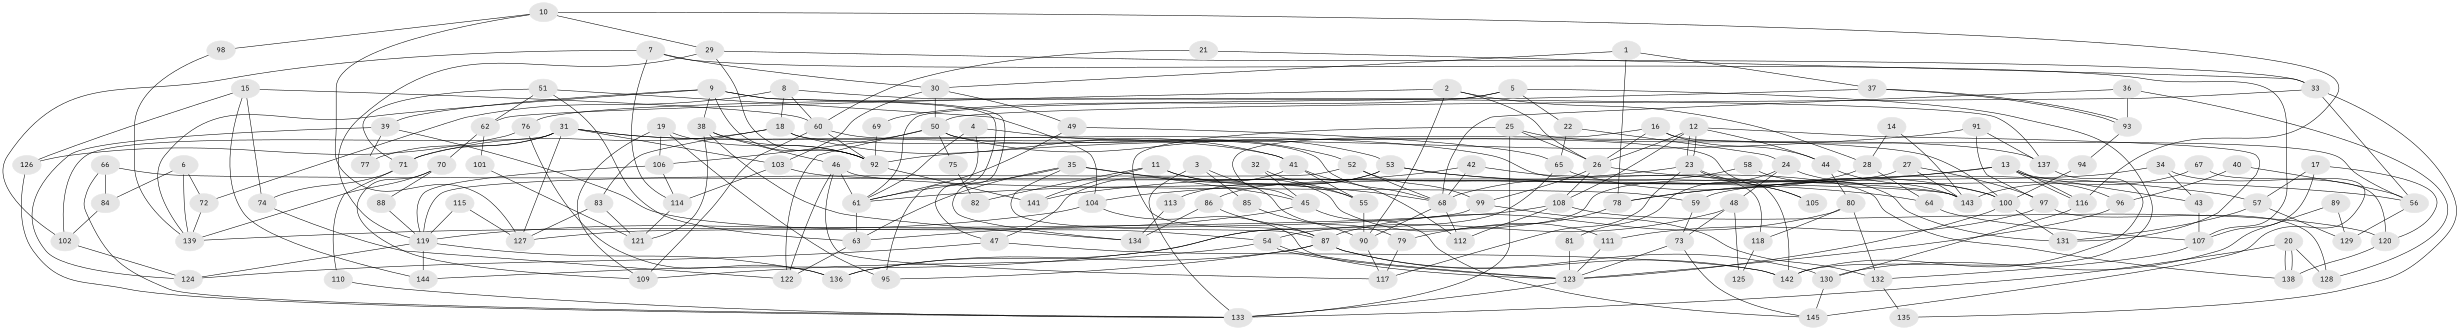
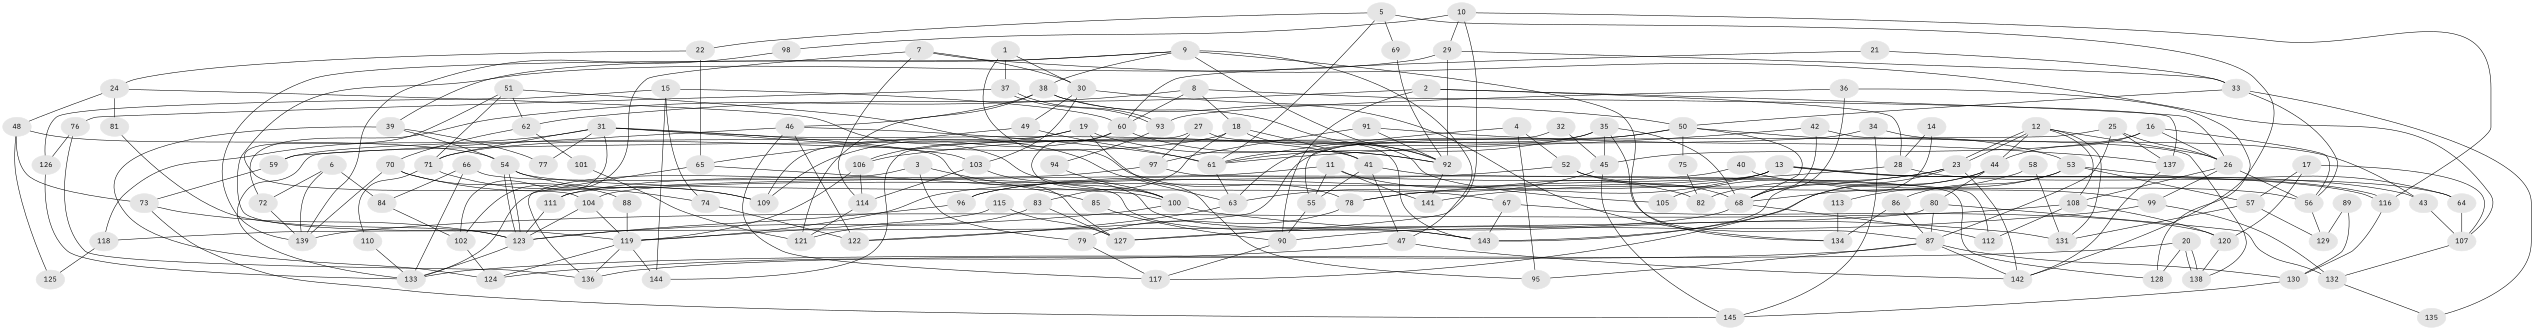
none -> (1848, 184)
none -> (931, 189)
